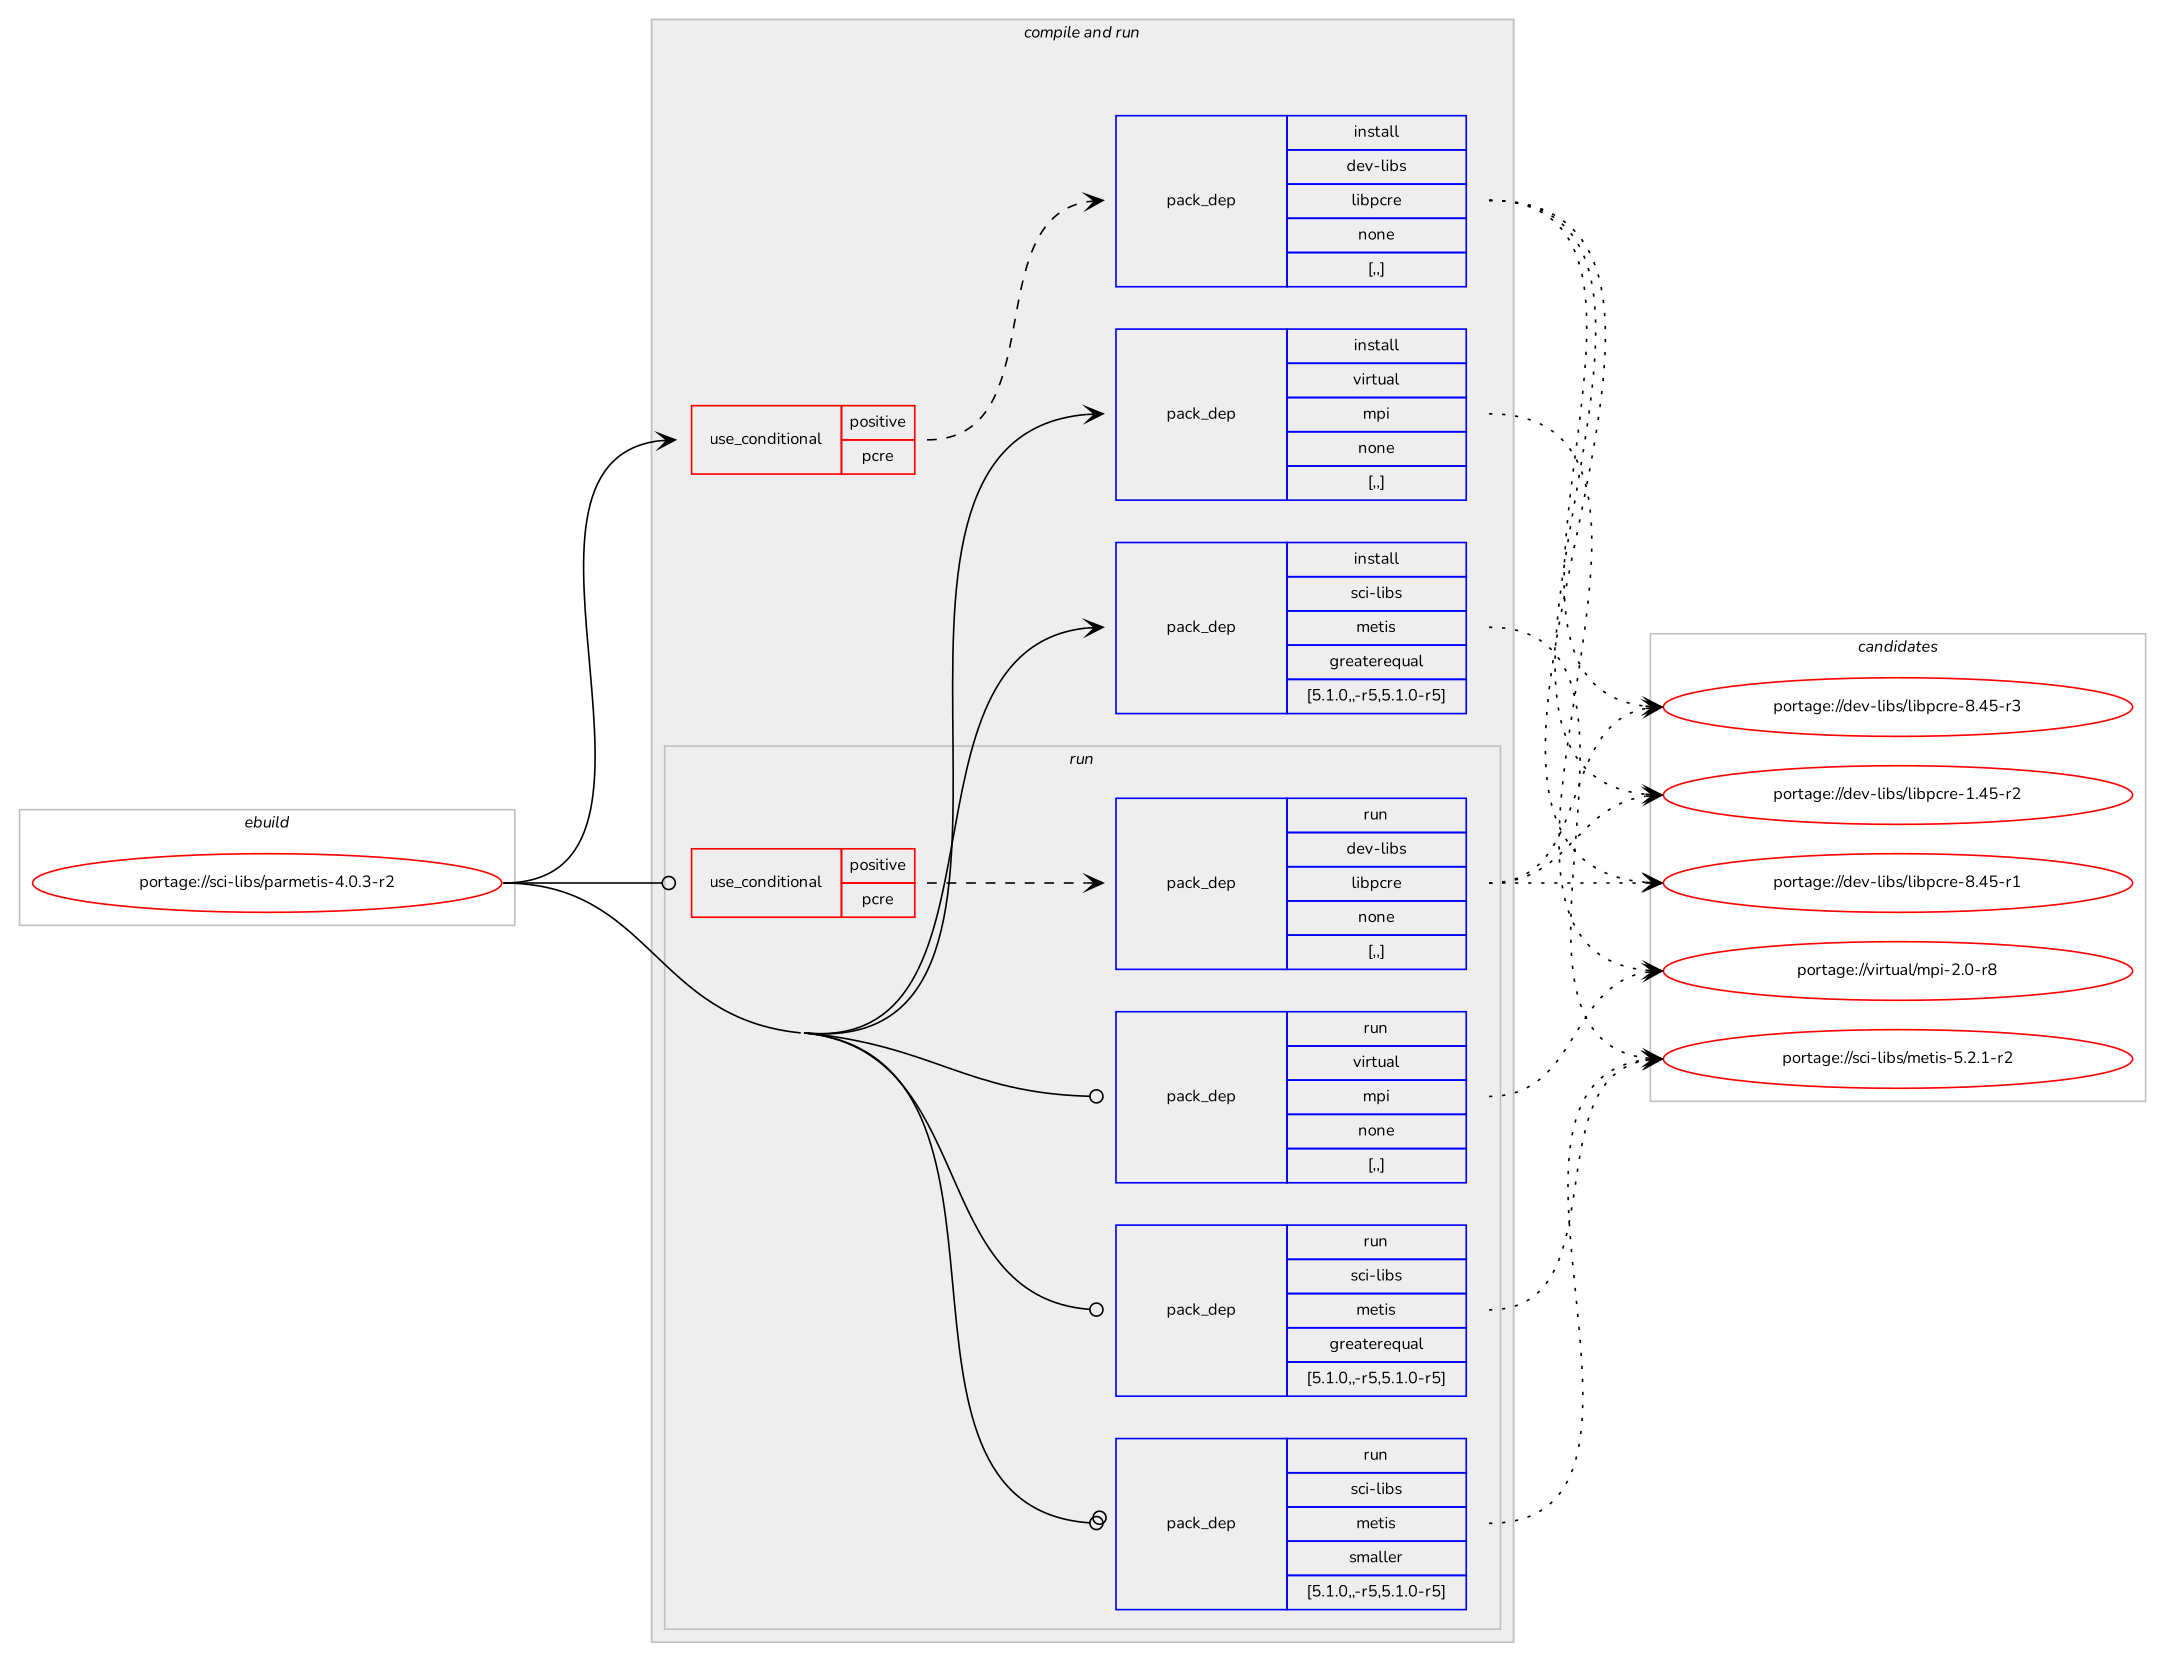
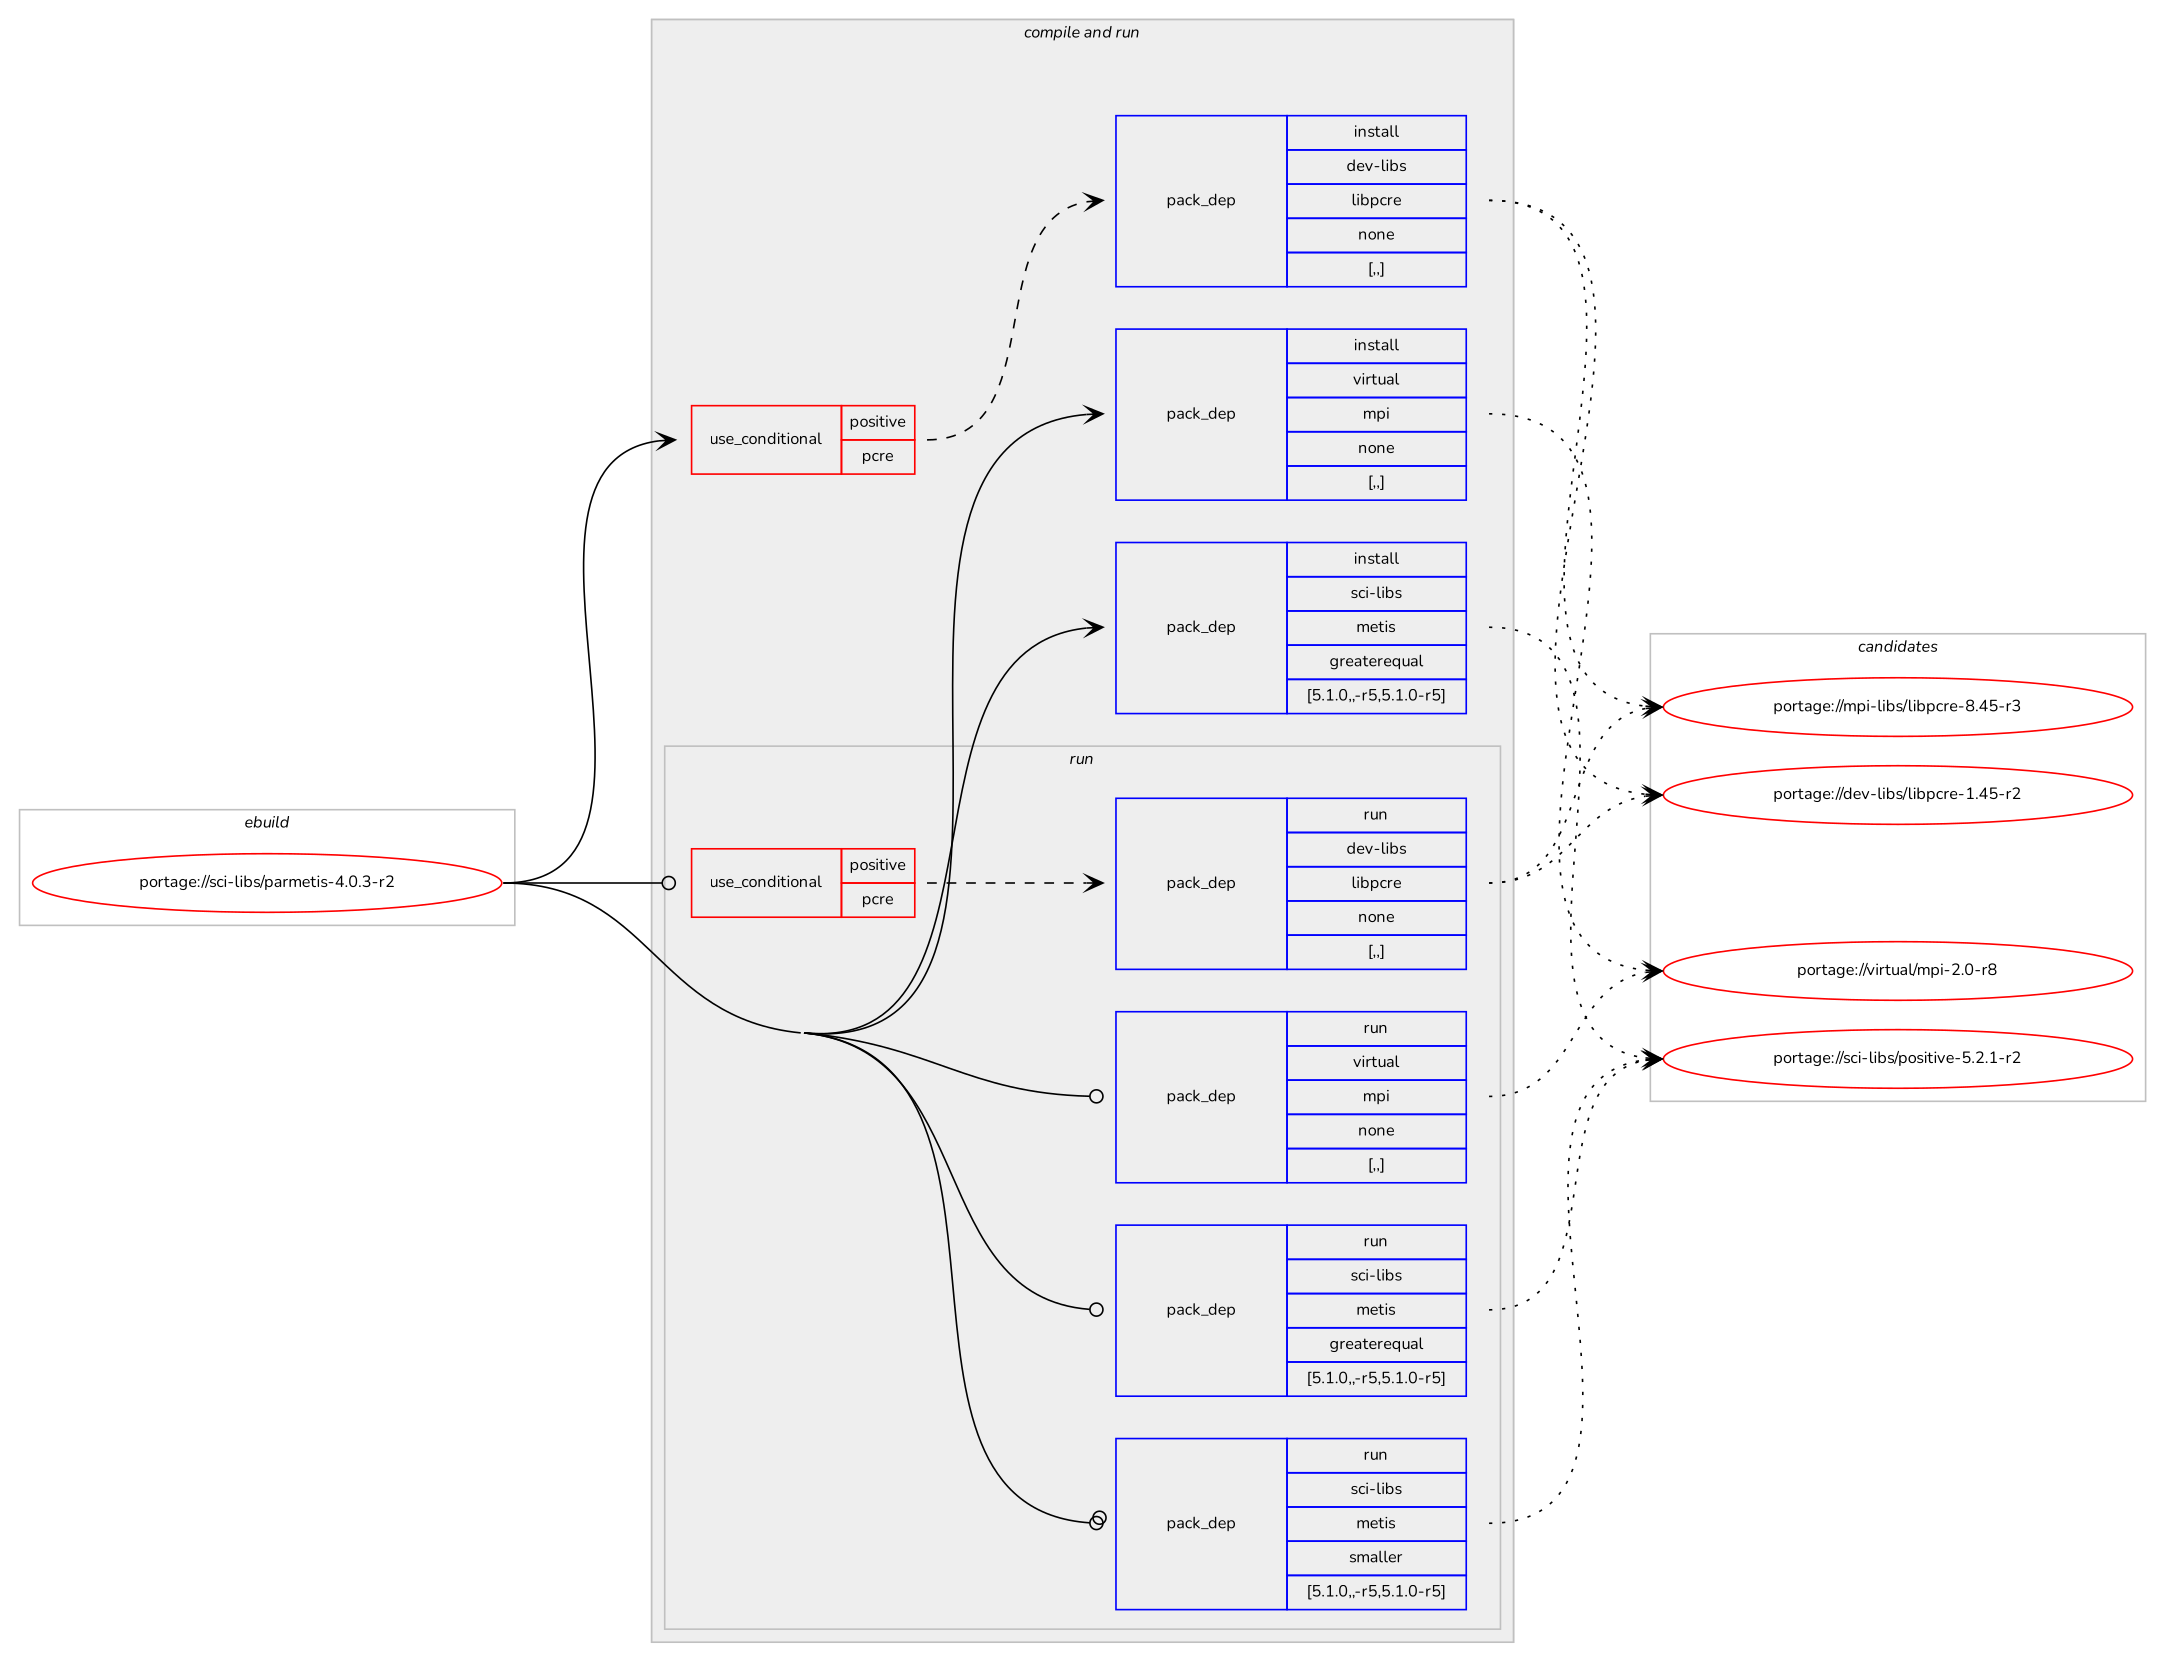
(1898, 707) -> (1898, 707)
(1898, 883) -> none
(1898, 1059) -> (1898, 1059)
